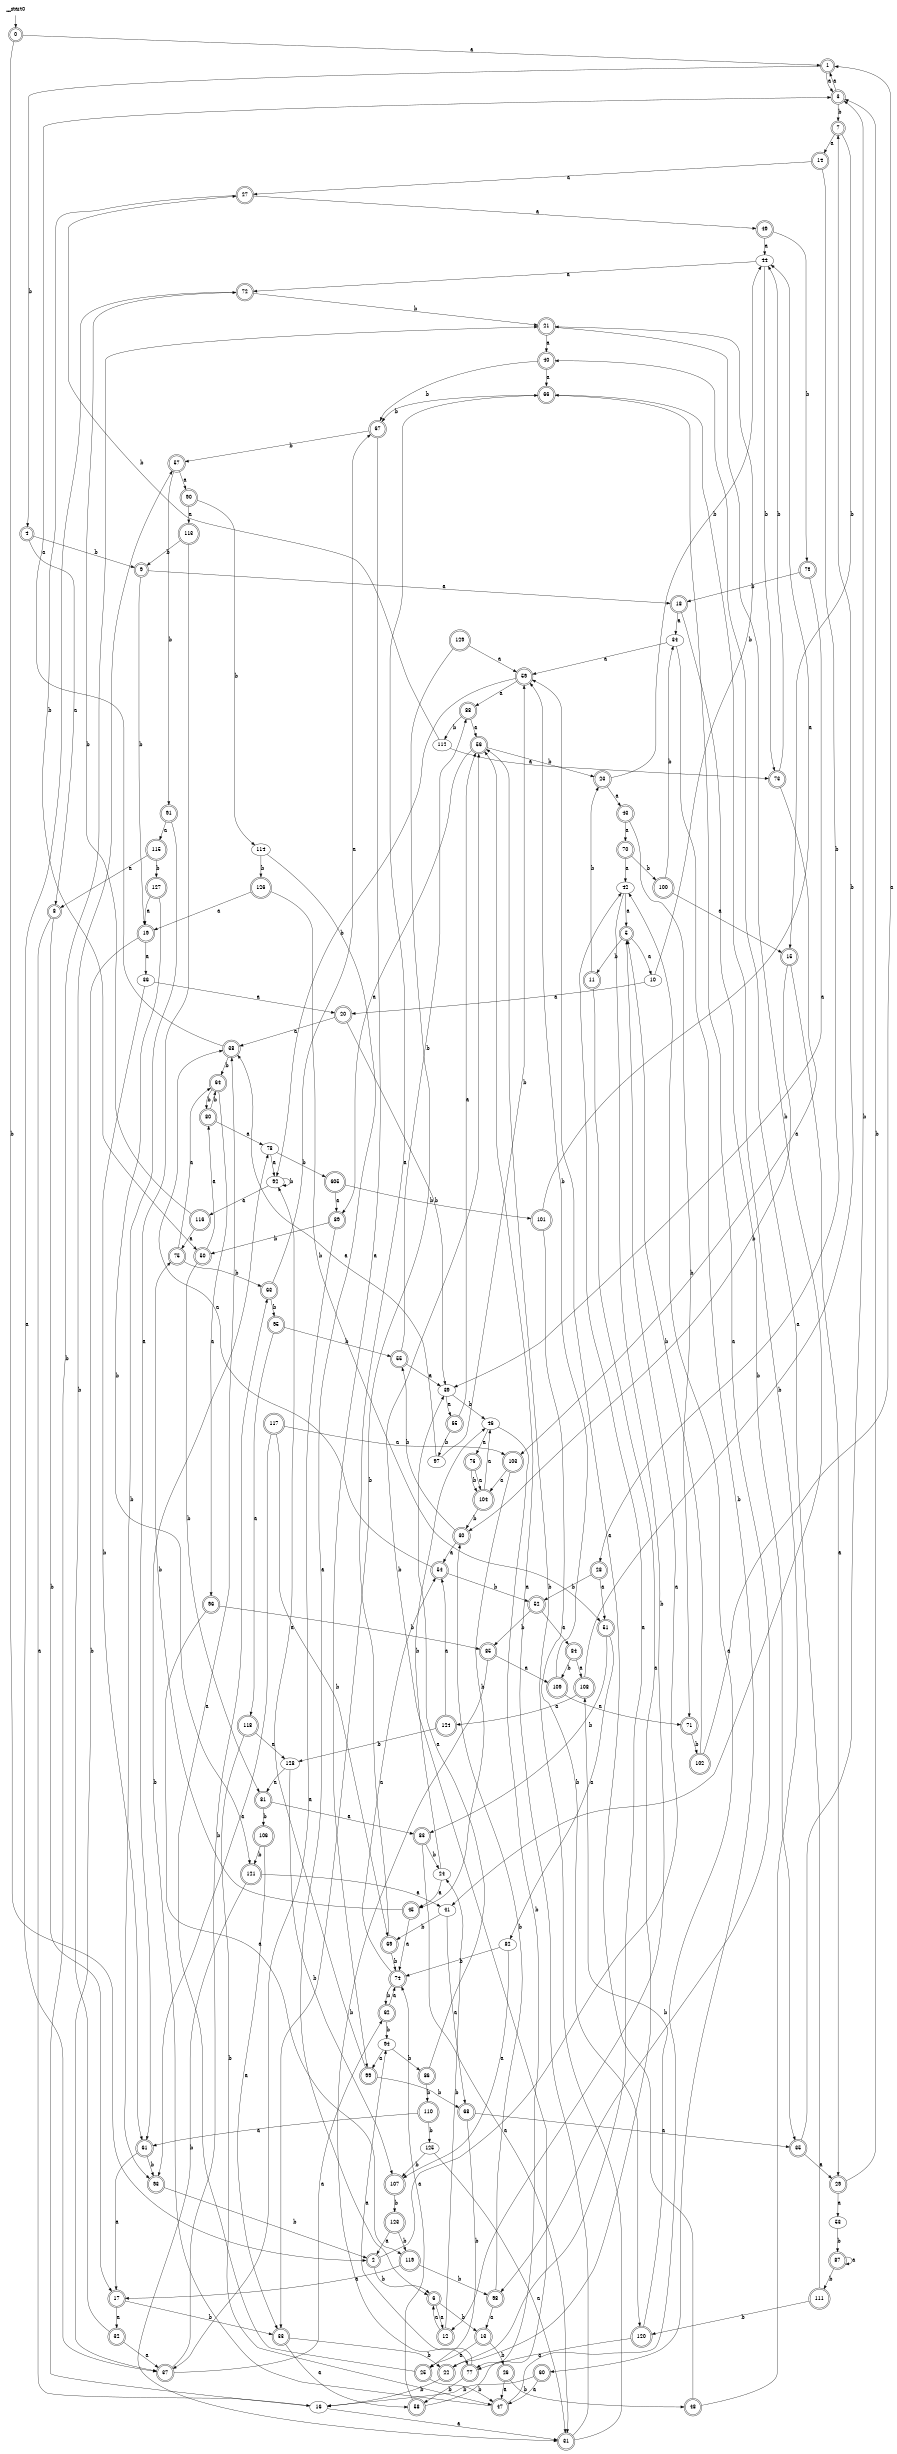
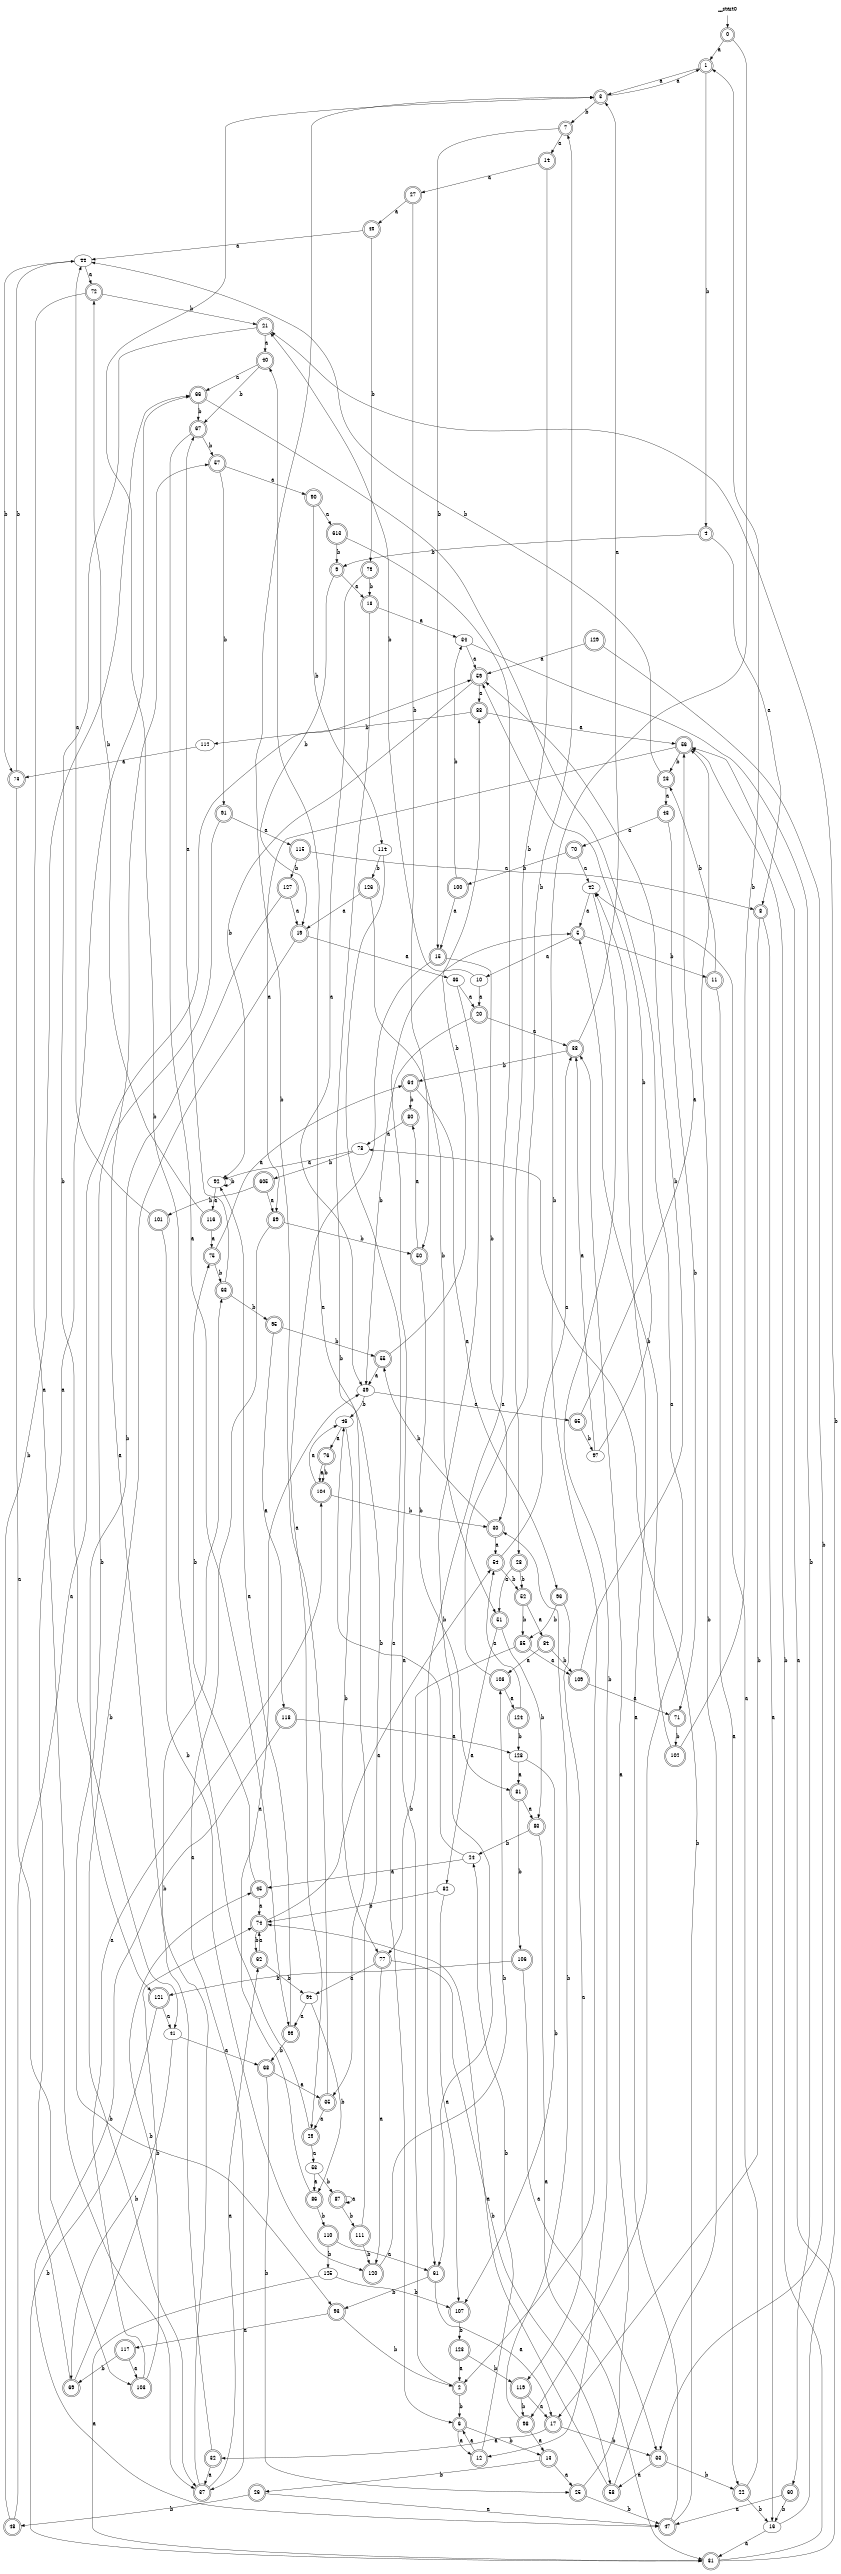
(140, 472) -> none
(189, 534) -> (337, 534)
(892, 888) -> (753, 888)
(213, 1102) -> none
(80, 1390) -> (120, 1456)
(243, 1809) -> (238, 2330)
none -> (314, 2181)
(555, 2351) -> (380, 2114)
